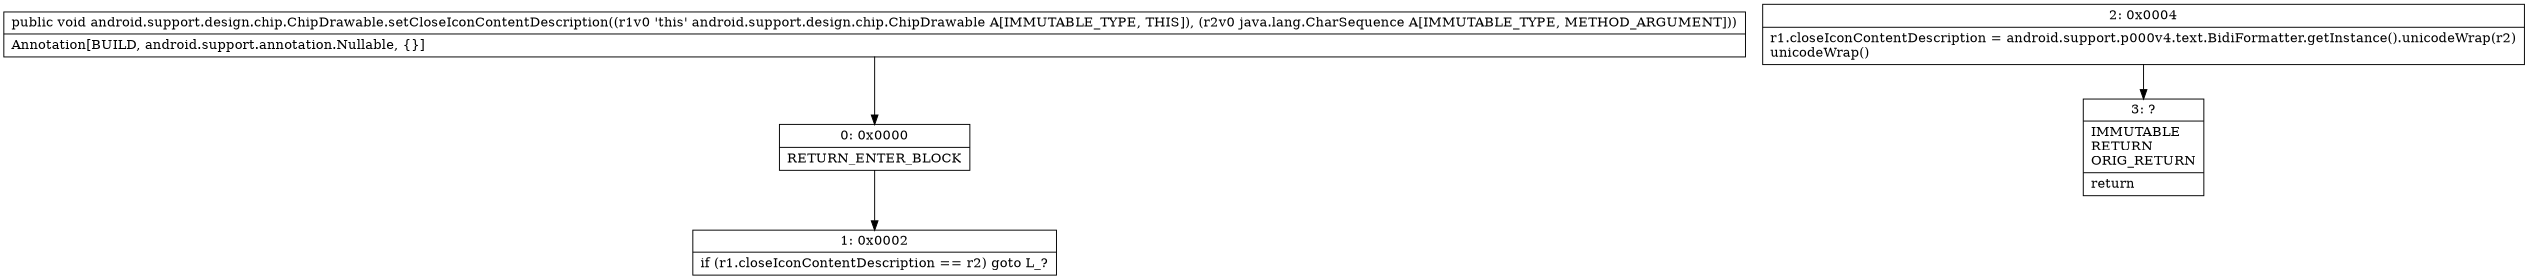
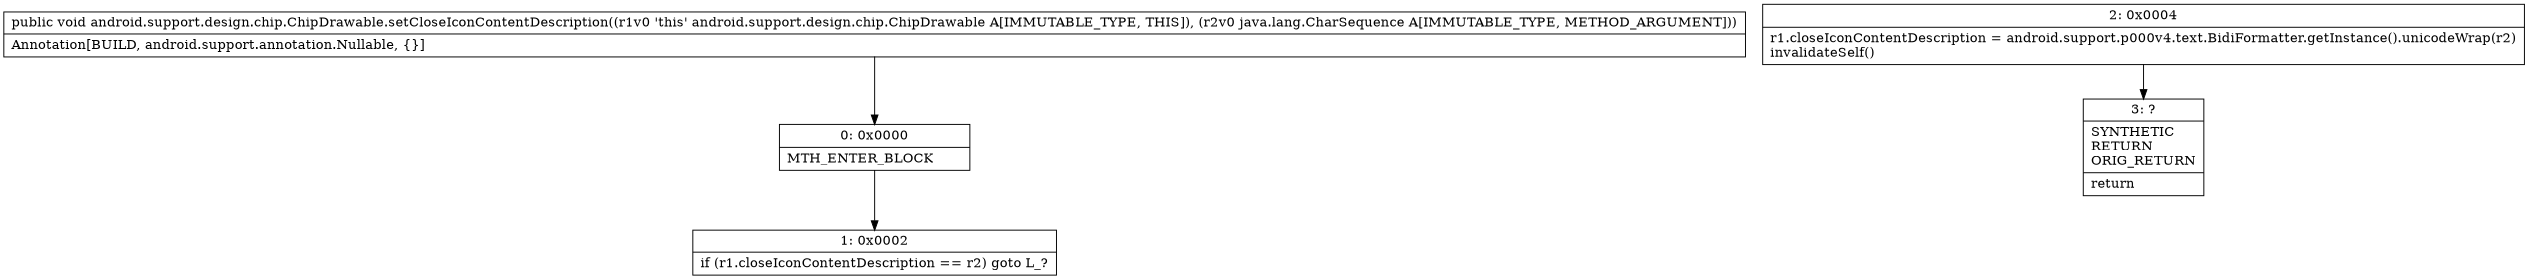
(1820, 53) -> (1823, 53)
(2136, 132) -> (2133, 132)
(875, 158) -> (861, 158)
